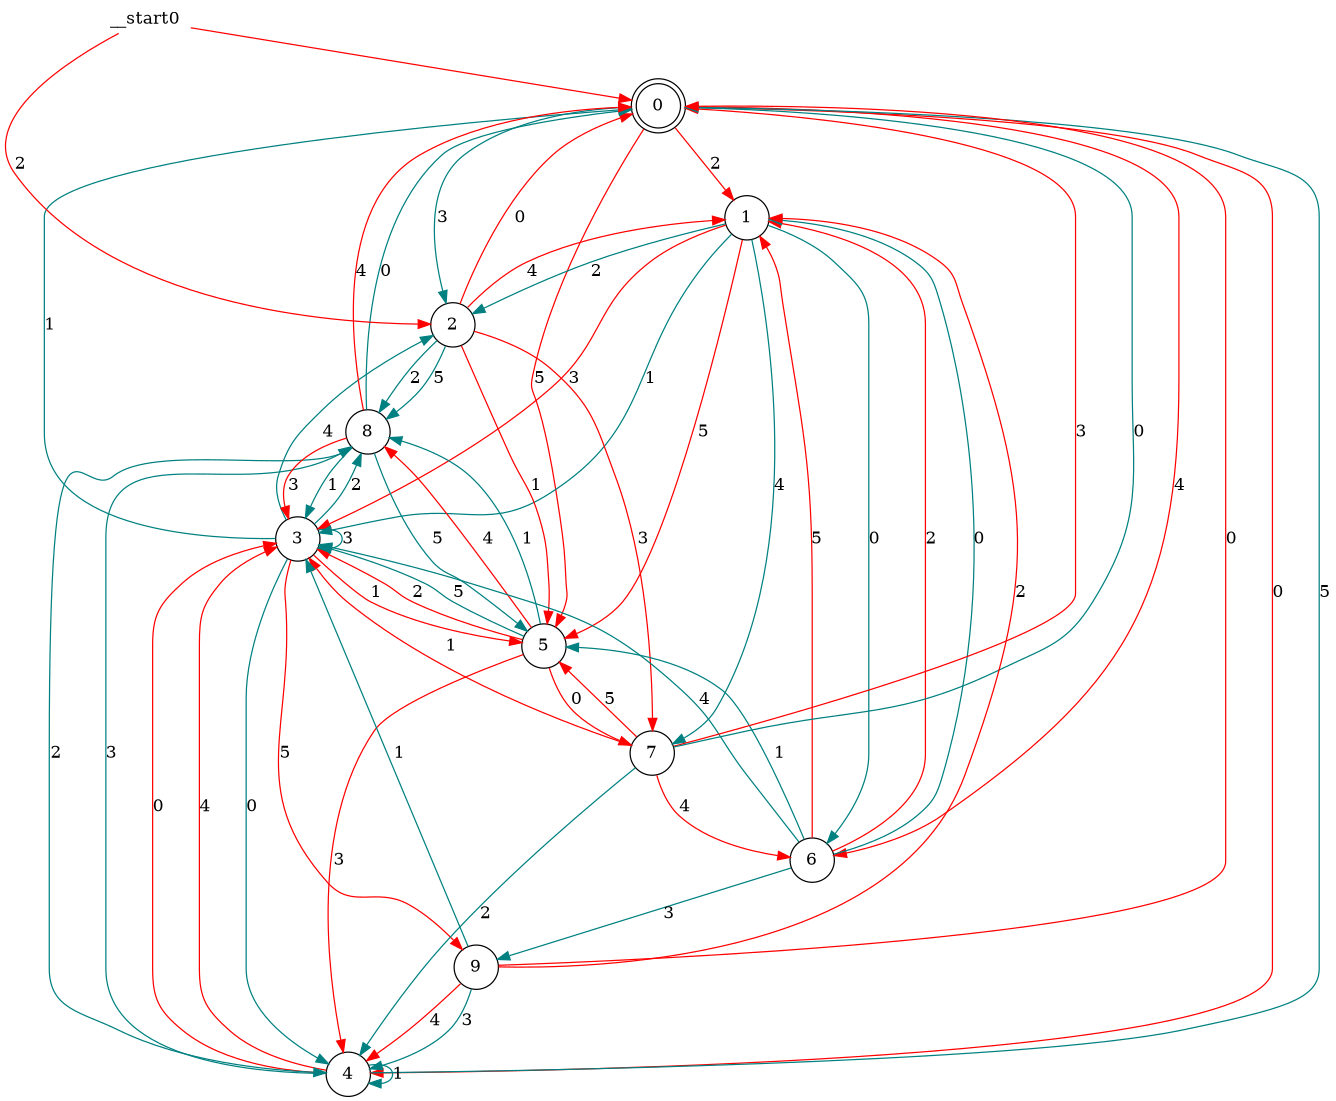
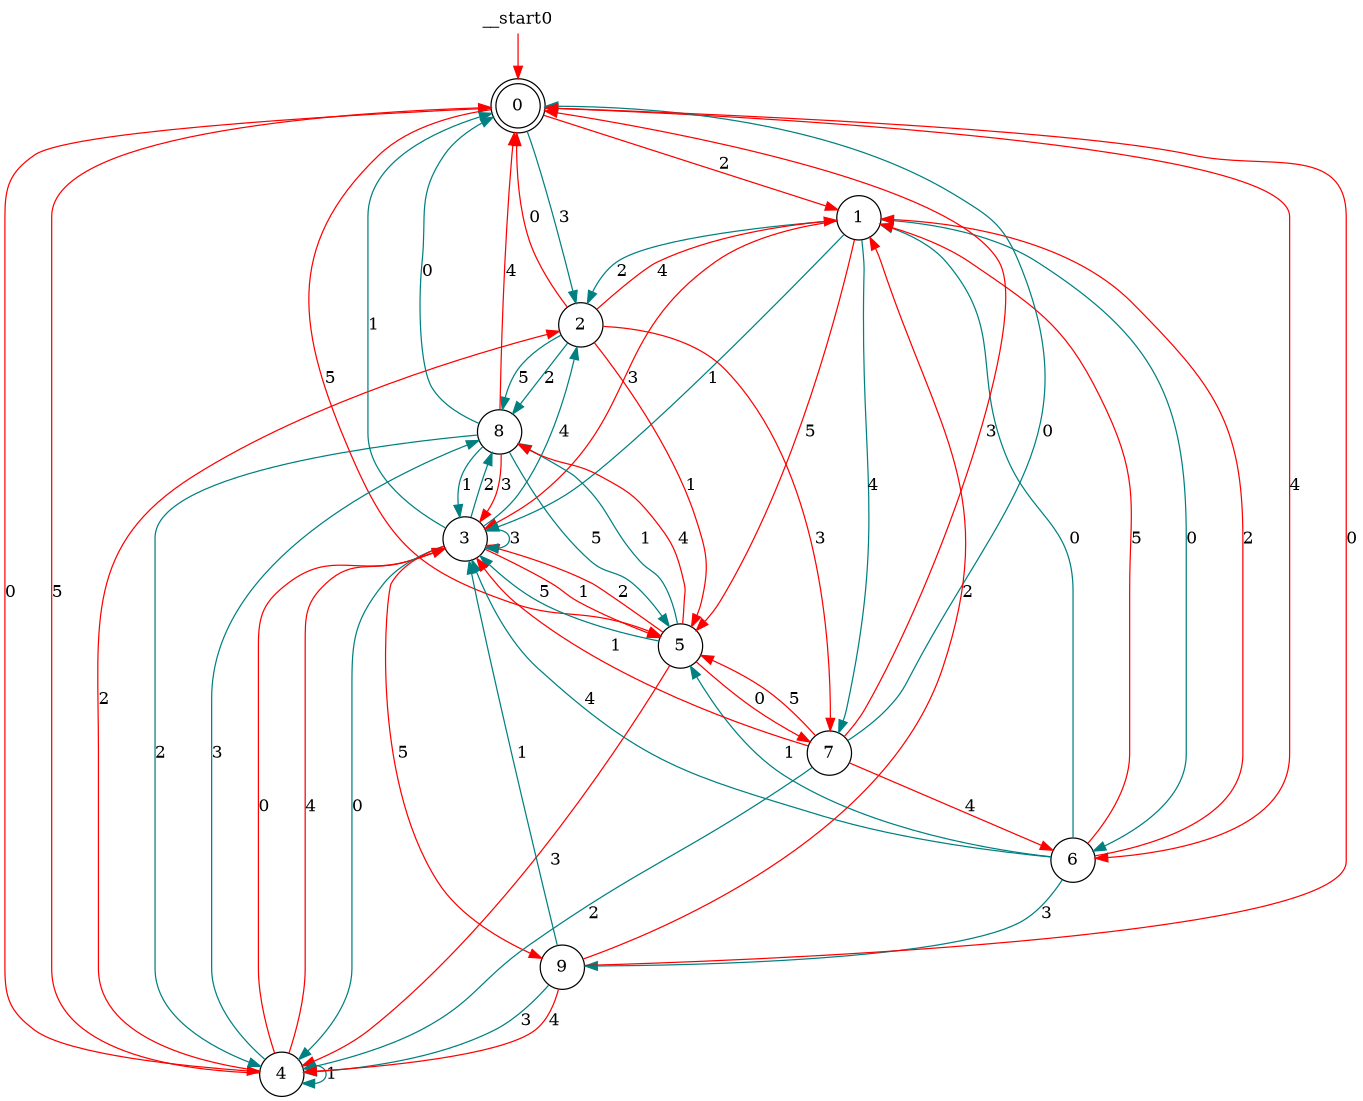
(109, 255) -> (101, 617)
(1319, 751) -> (52, 490)
